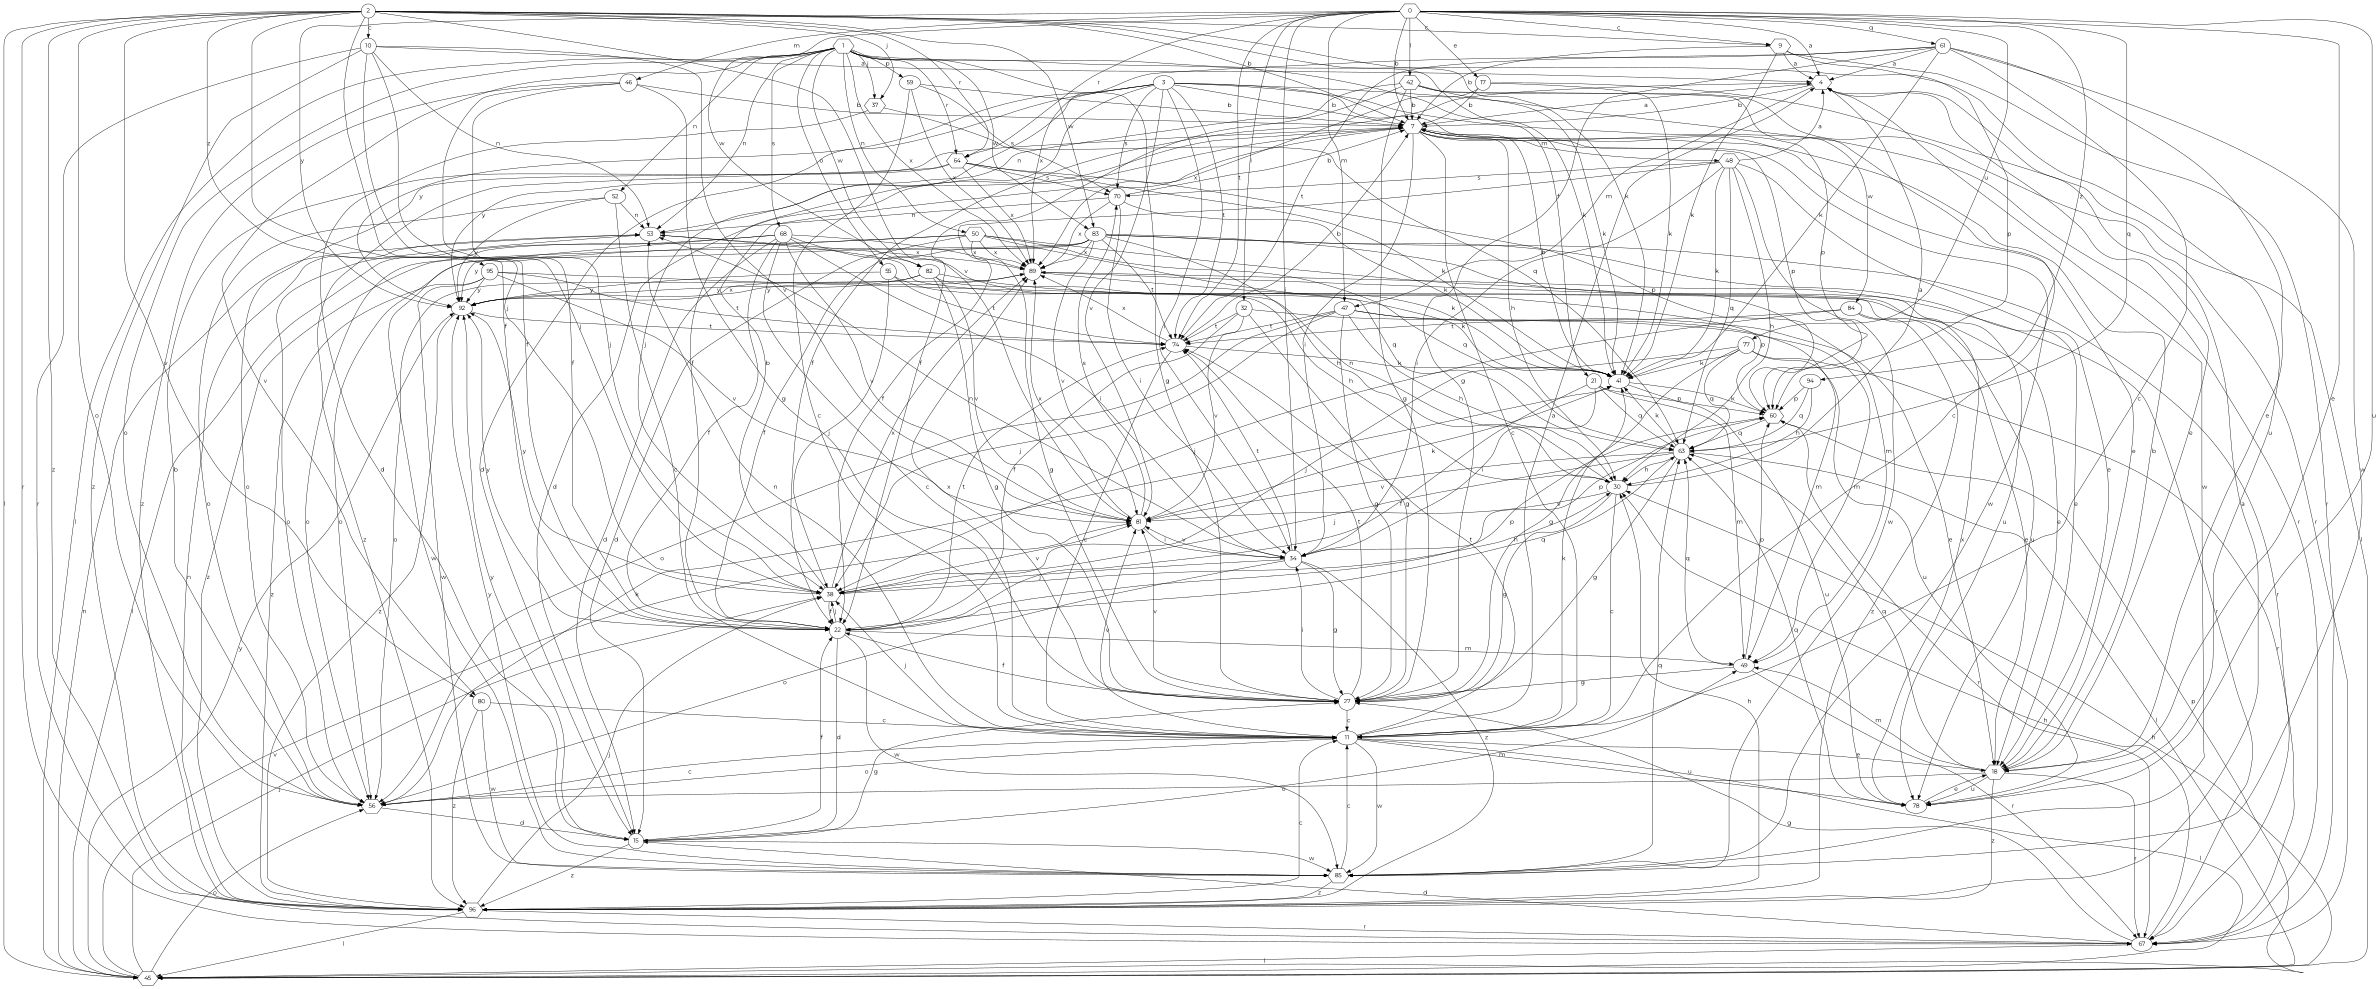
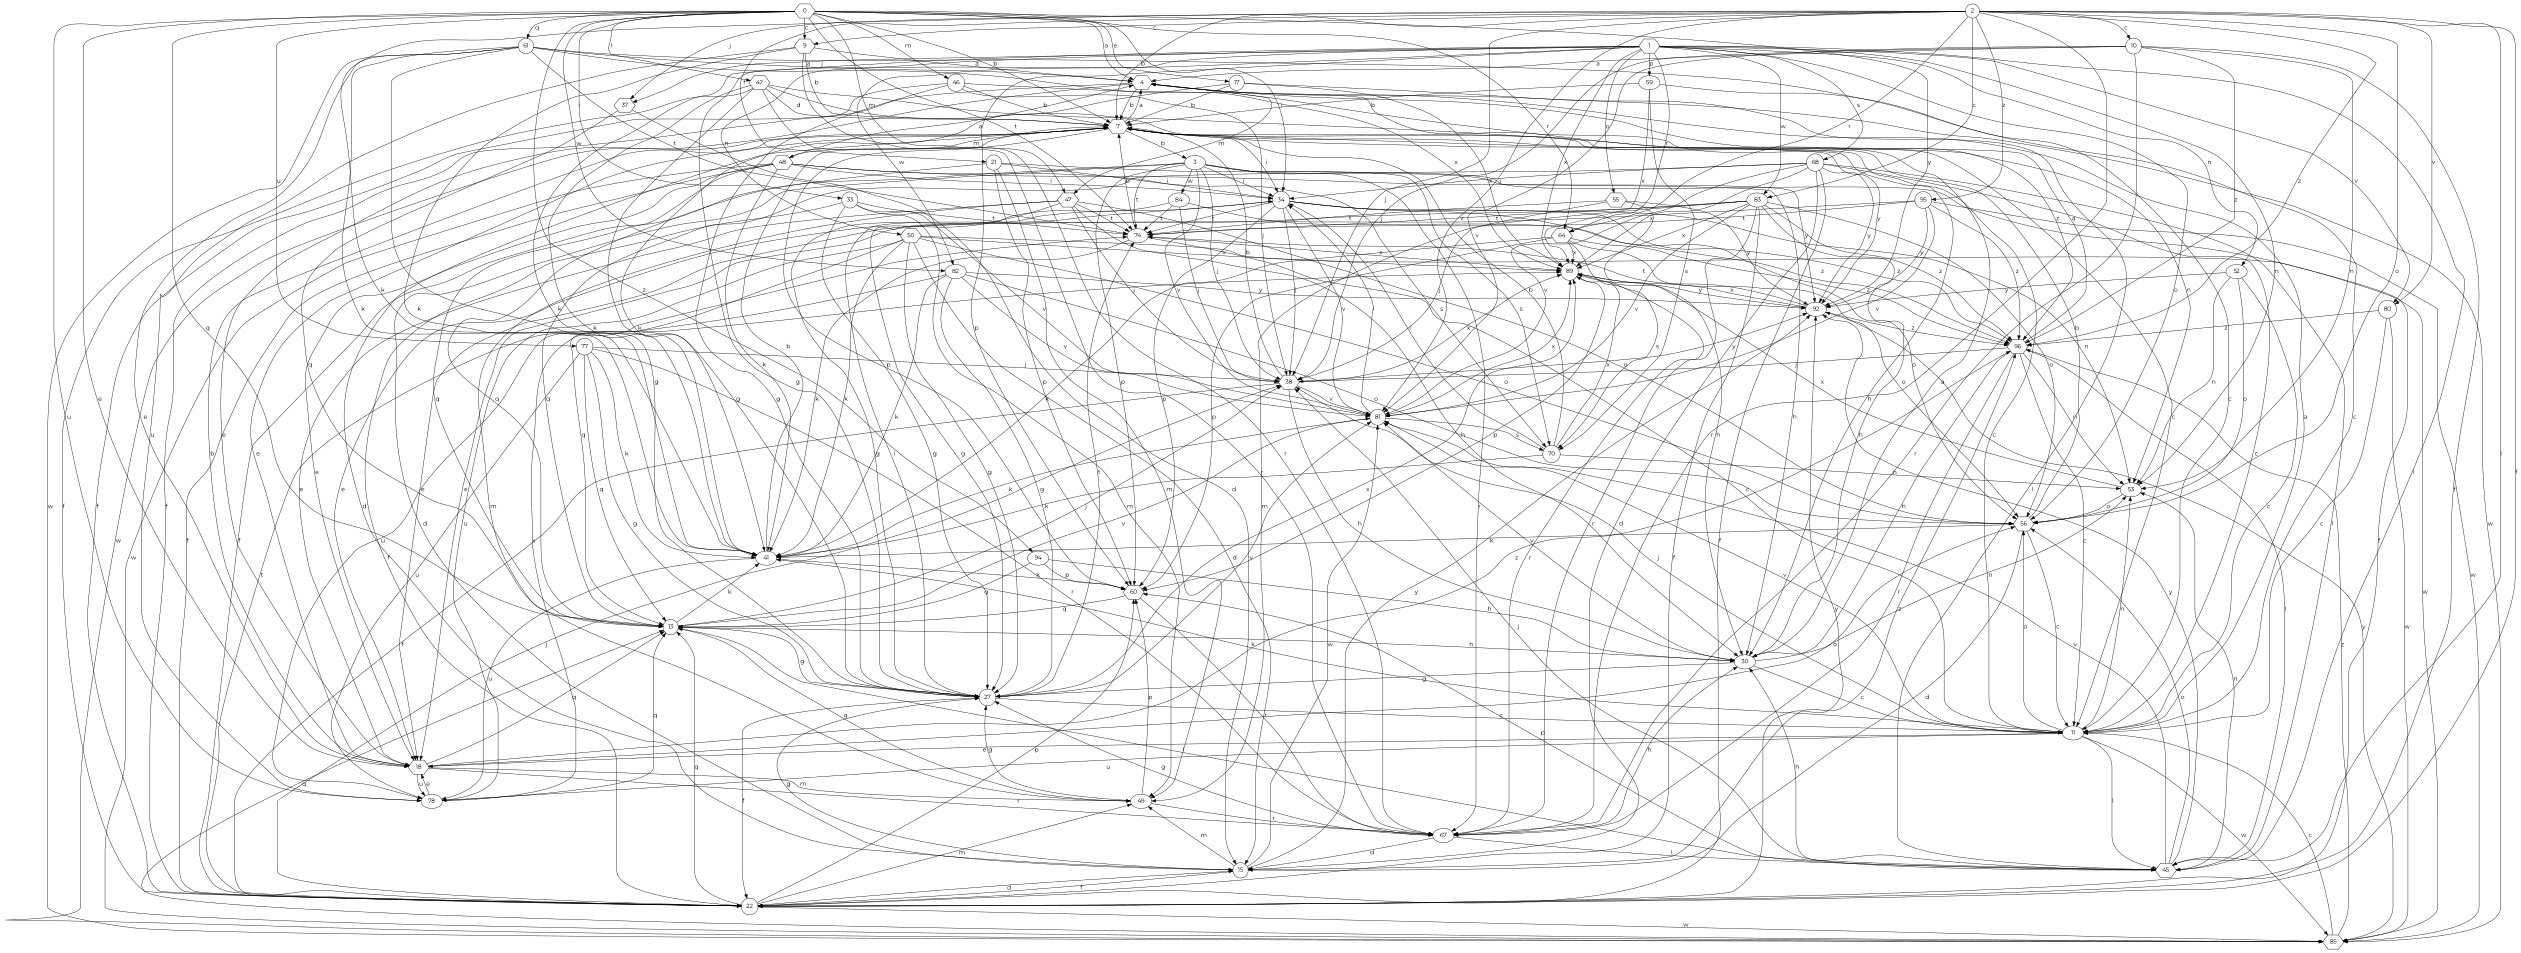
(1287, 104) -> (1154, 144)
(1413, 105) -> (798, 106)
(1071, 127) -> (1974, 106)
(888, 272) -> (1616, 200)
(1244, 308) -> (850, 200)
(1345, 308) -> (1068, 200)
(1681, 452) -> (671, 627)
(1454, 532) -> none
(987, 844) -> (1327, 654)
